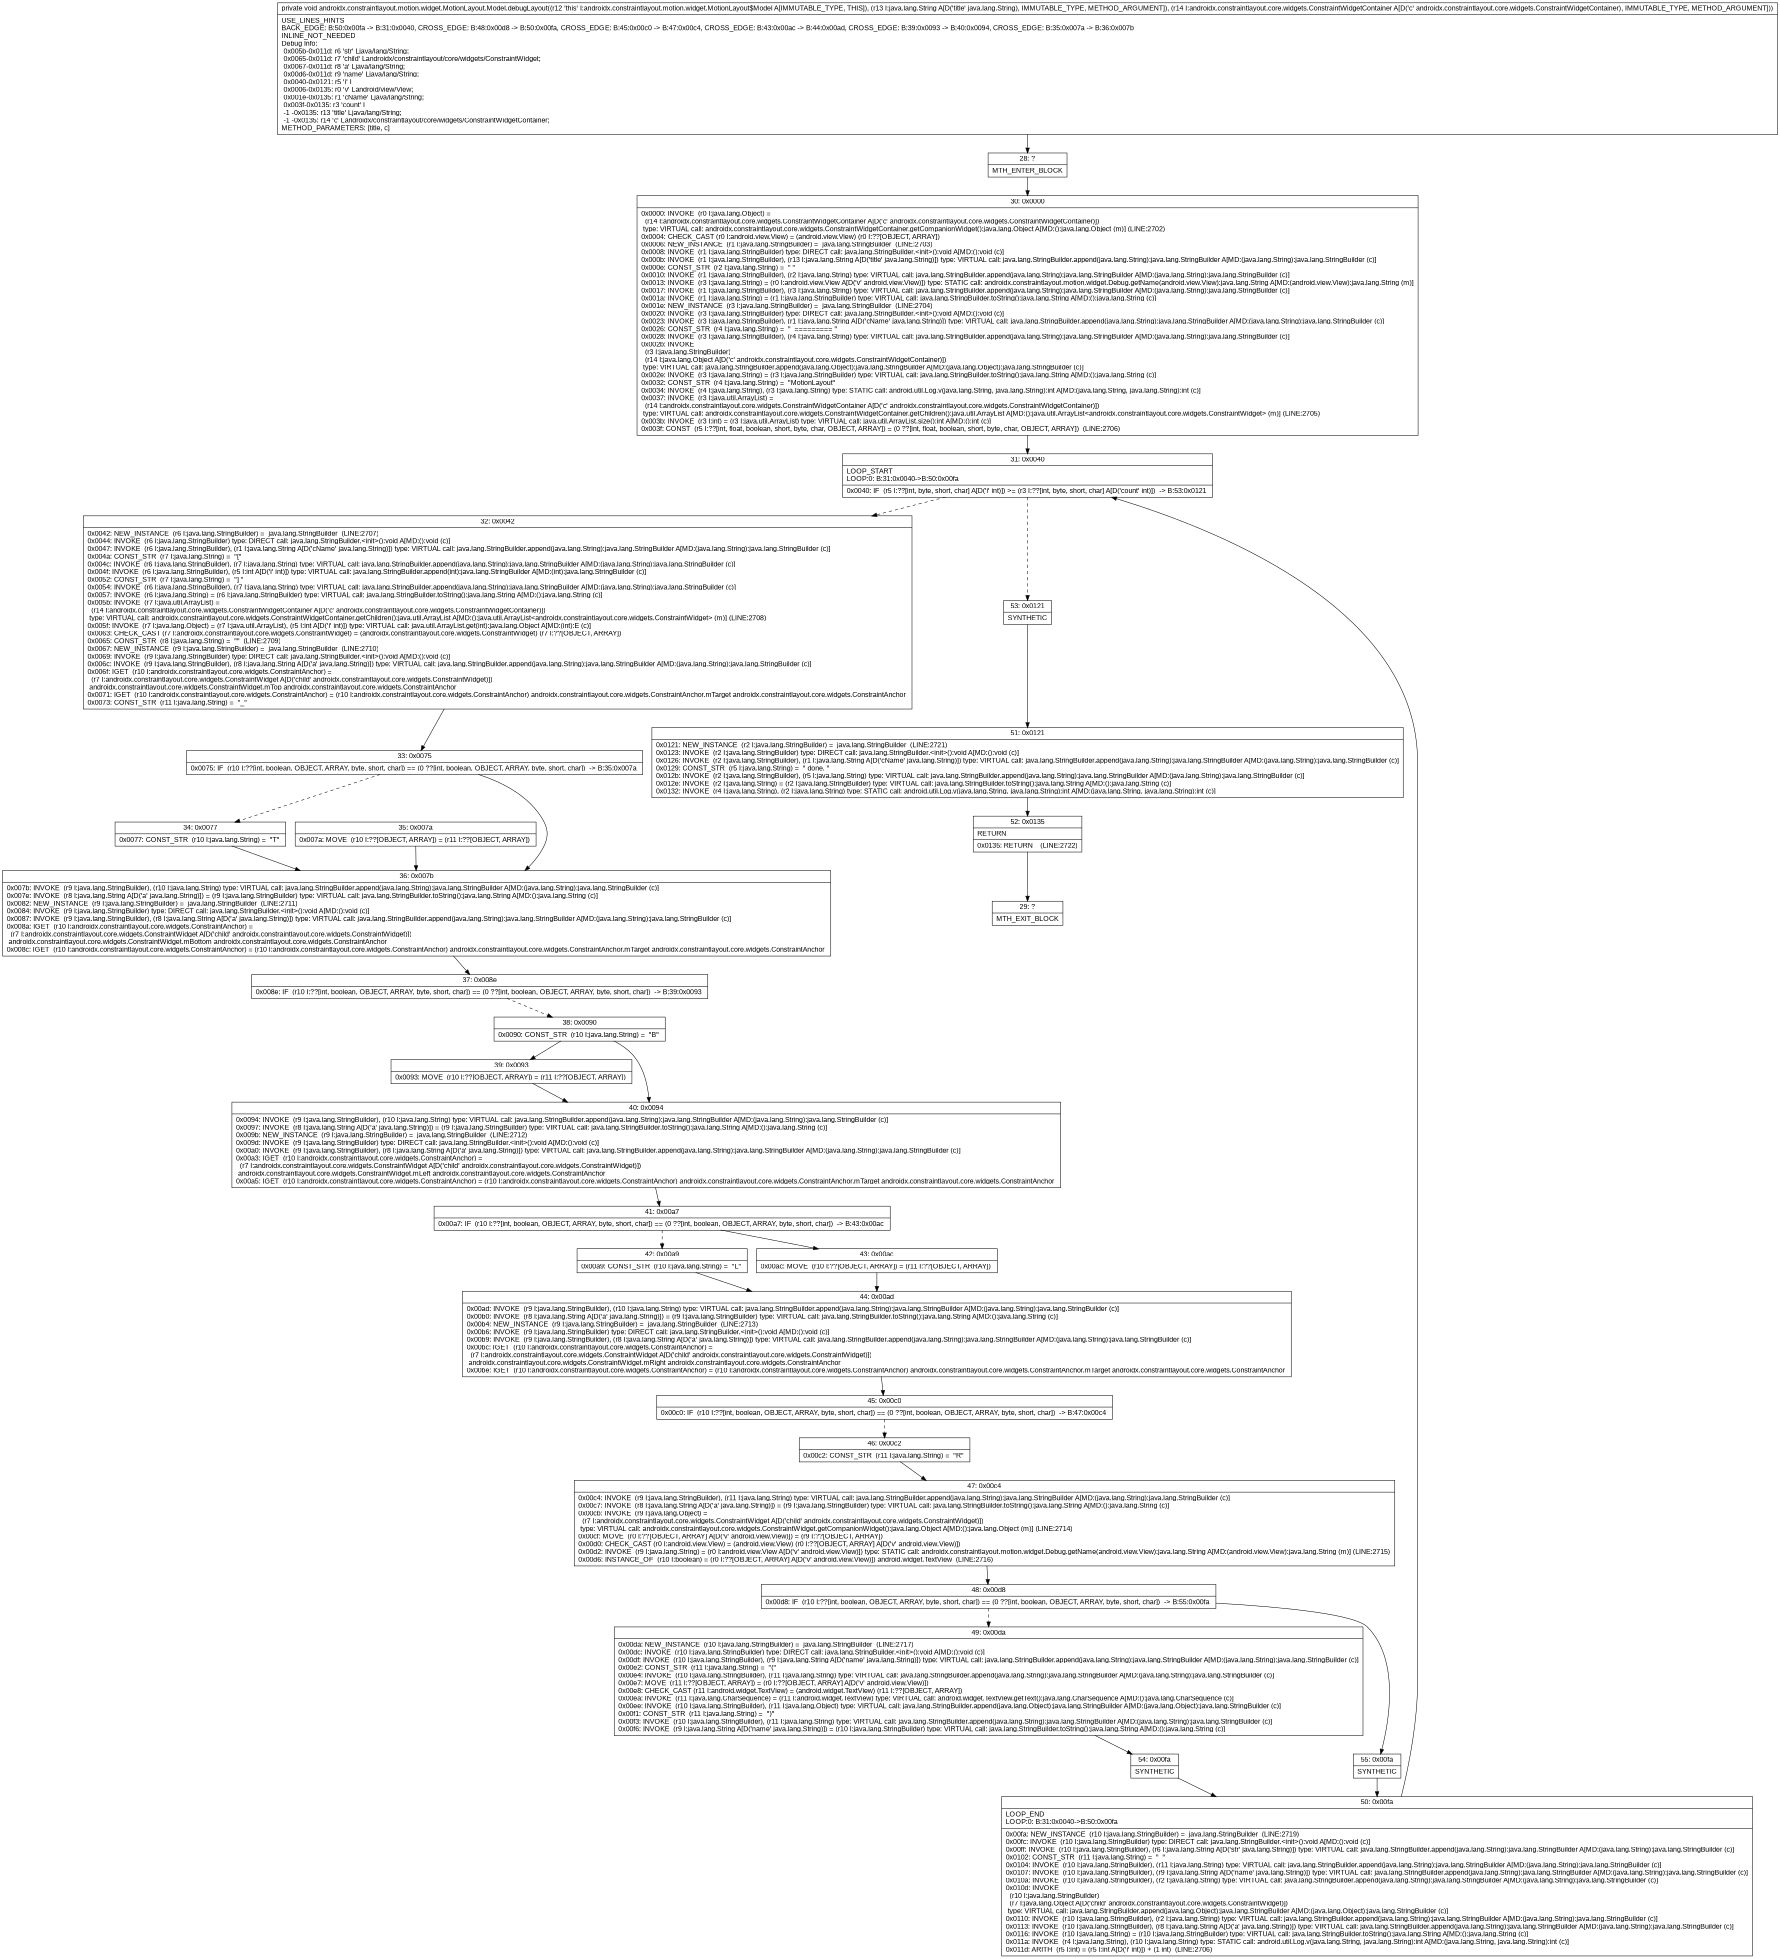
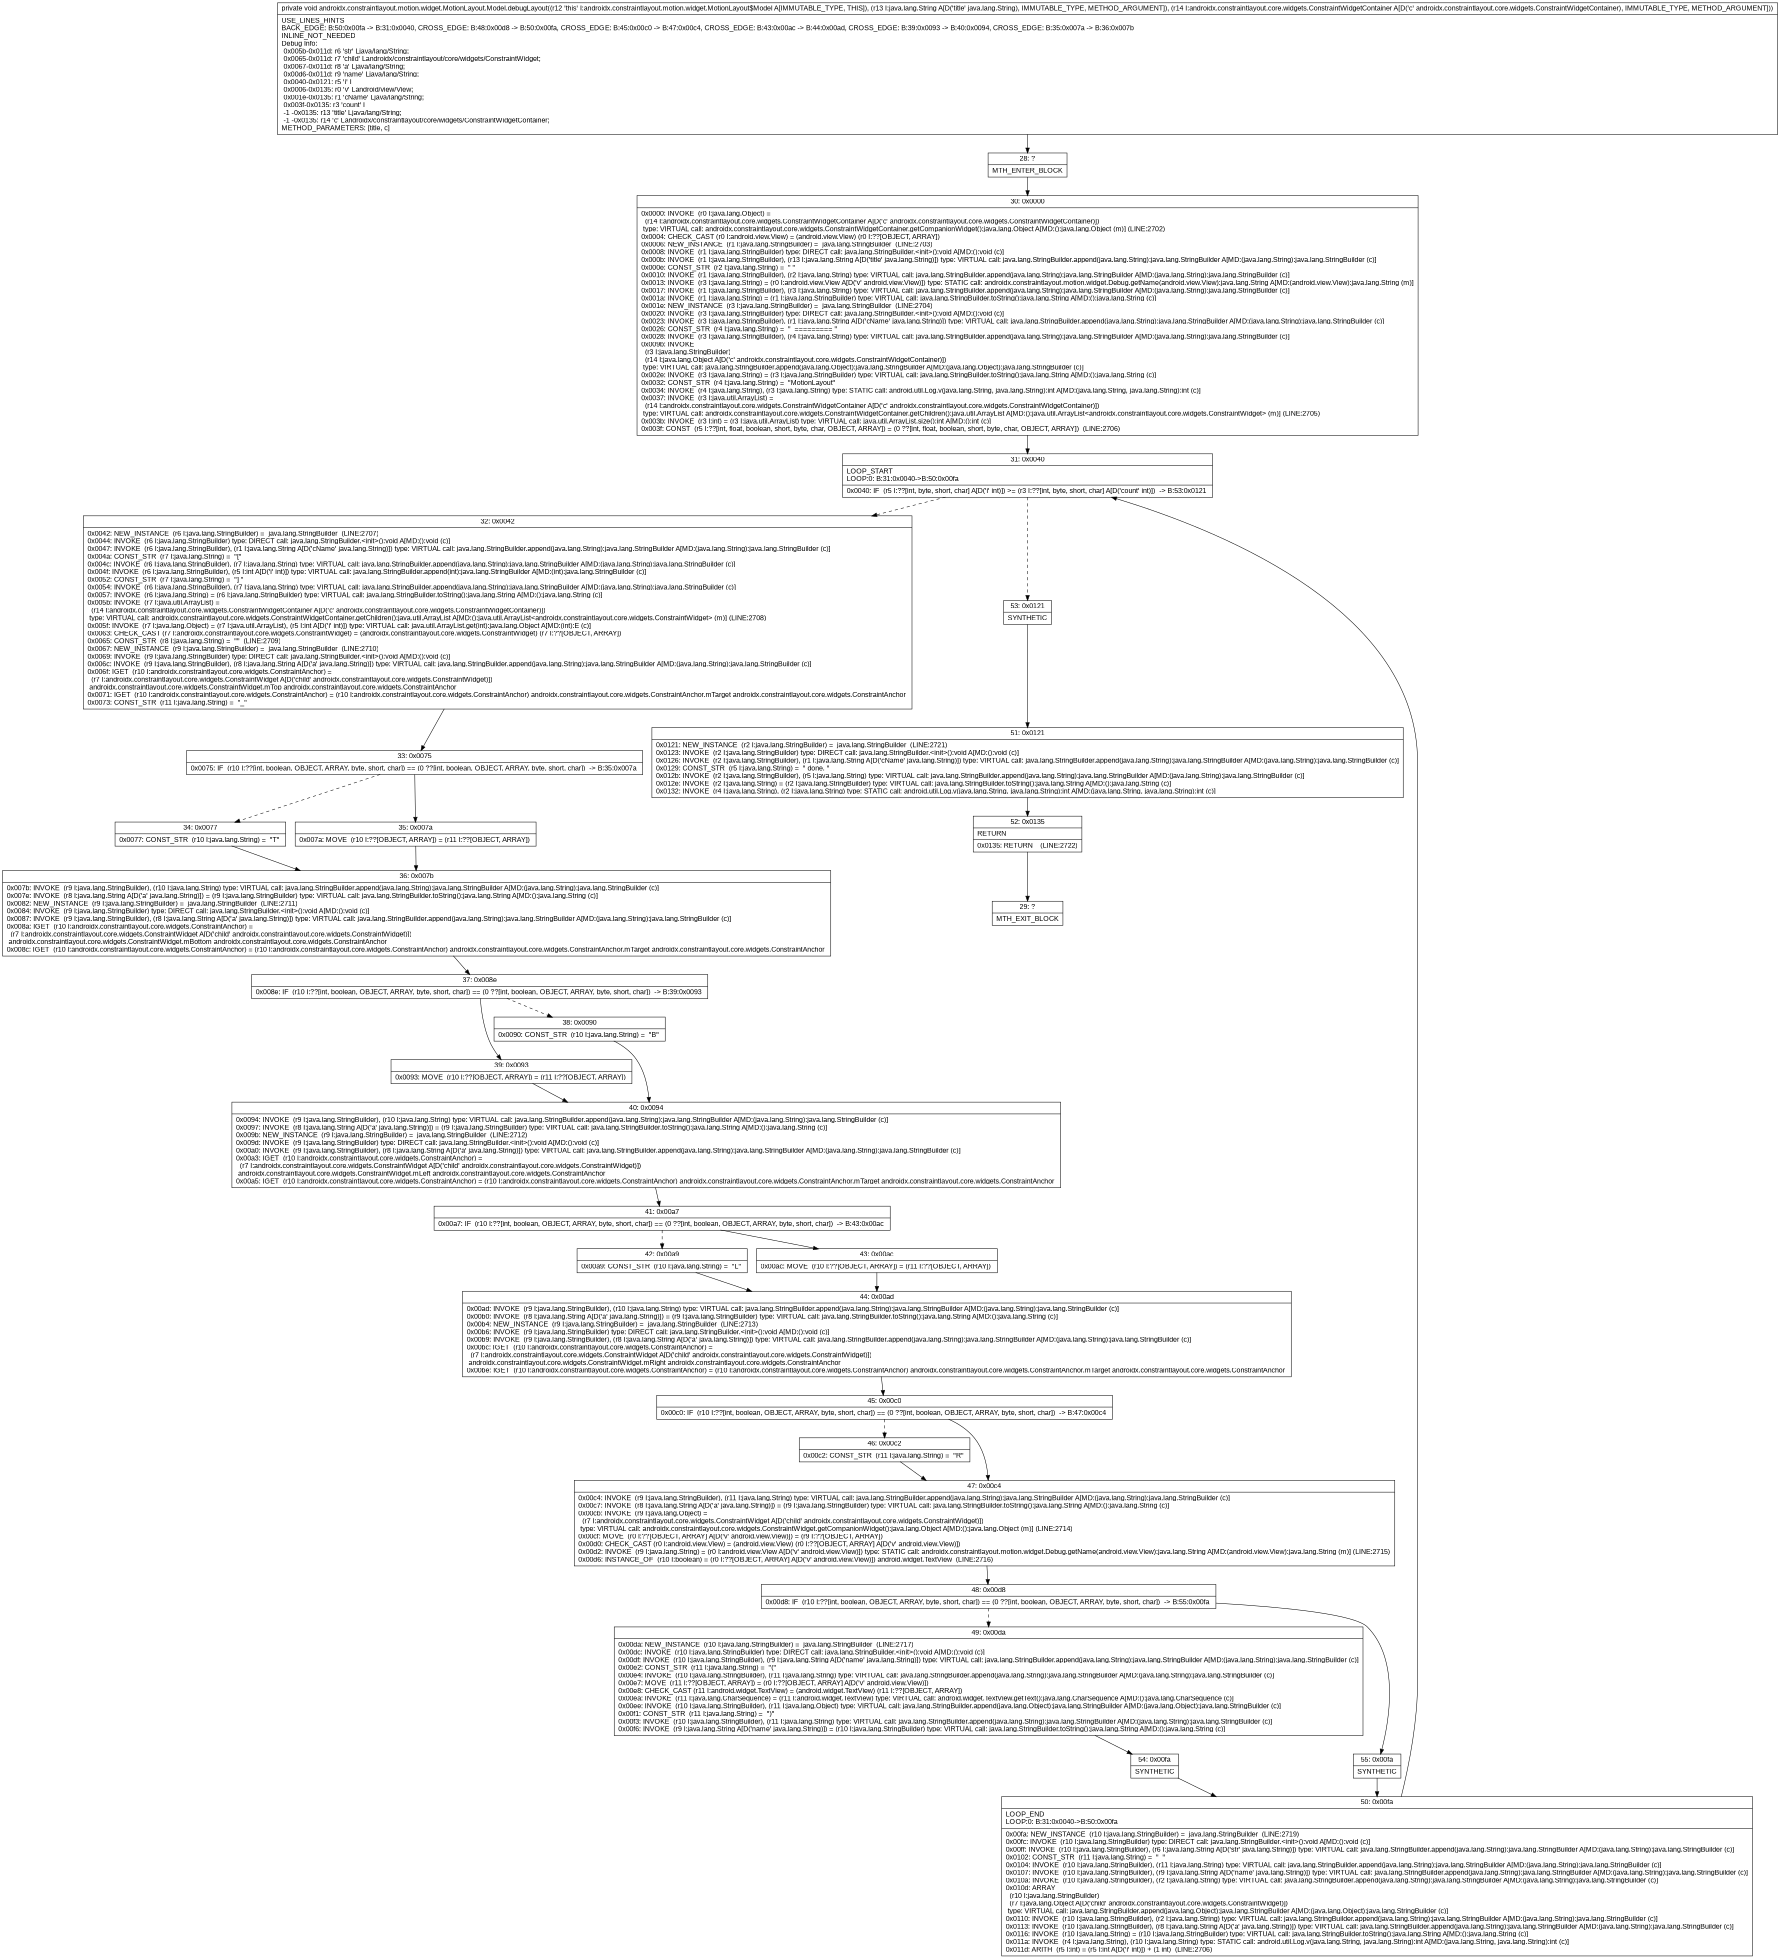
(670, 344) -> (670, 344)
(535, 809) -> (415, 796)
(548, 1049) -> (485, 1028)
none -> (977, 1441)
(1034, 1888) -> (1033, 1888)
